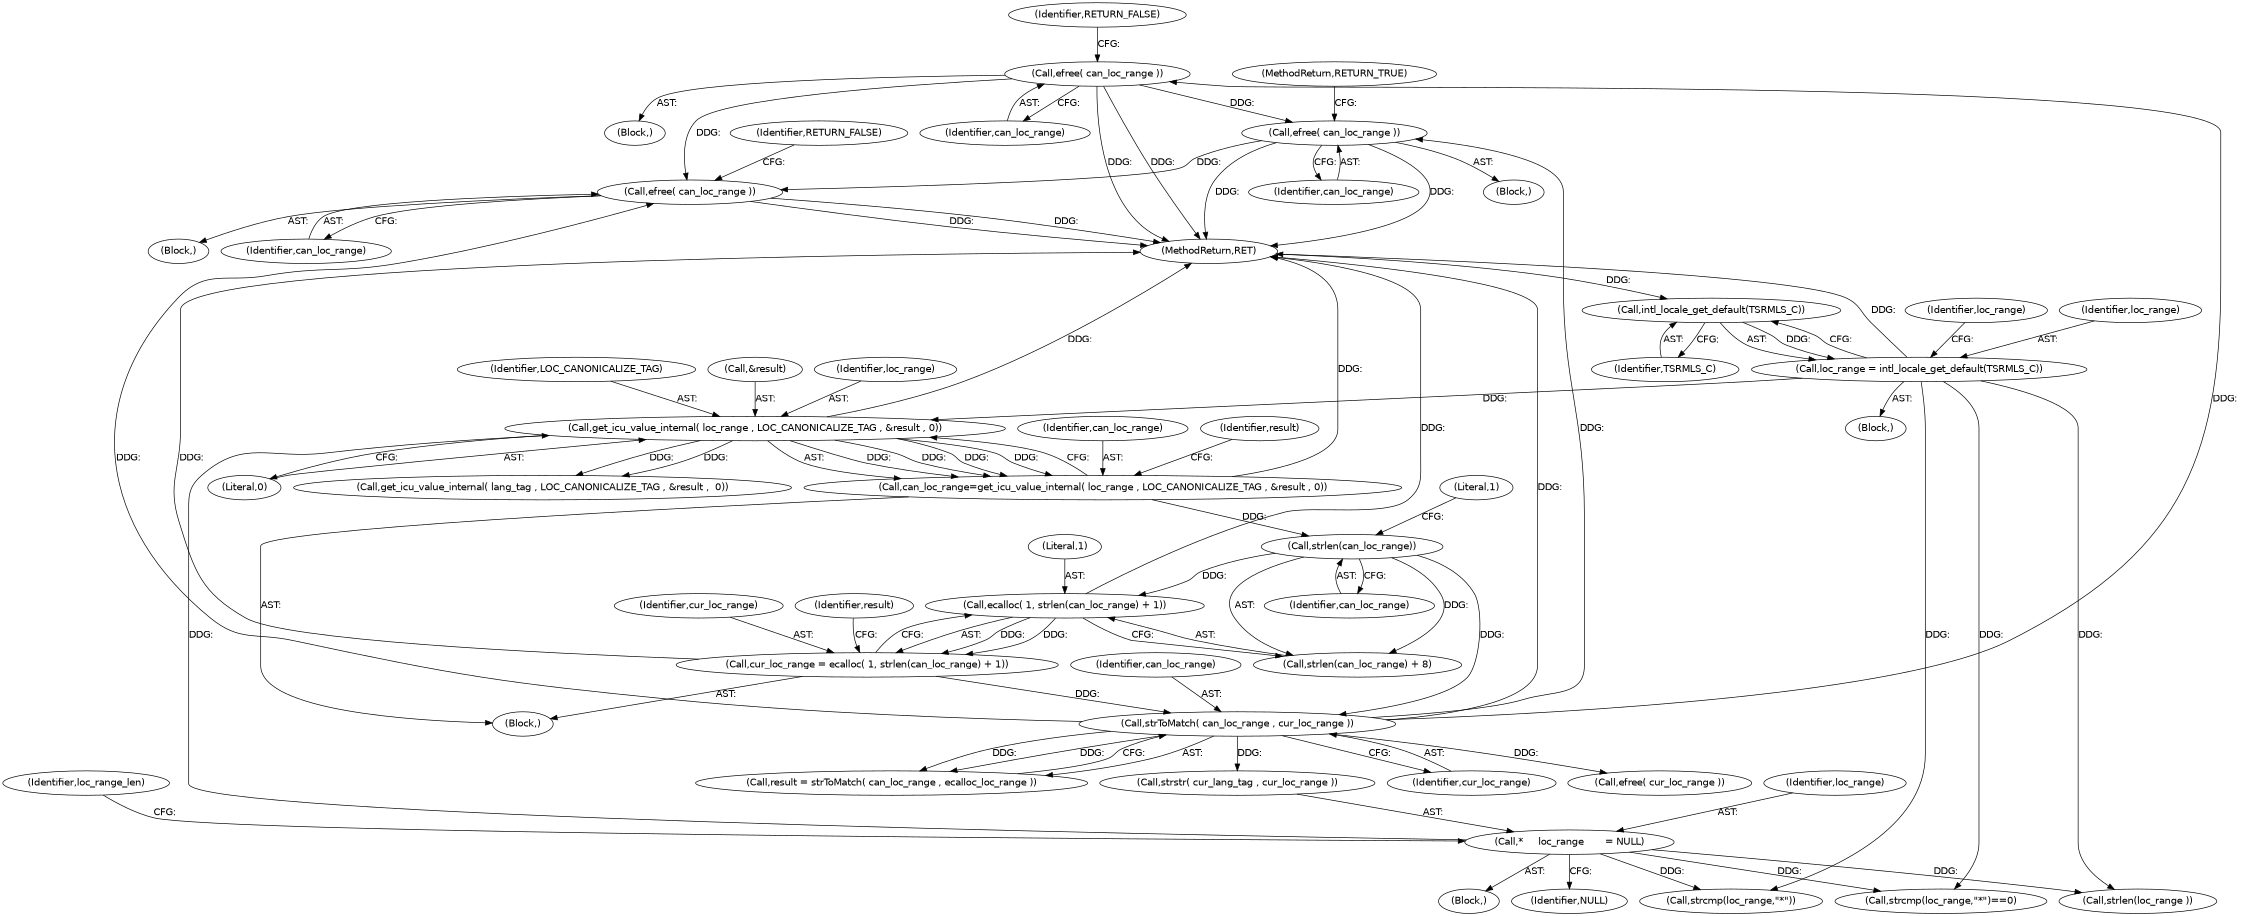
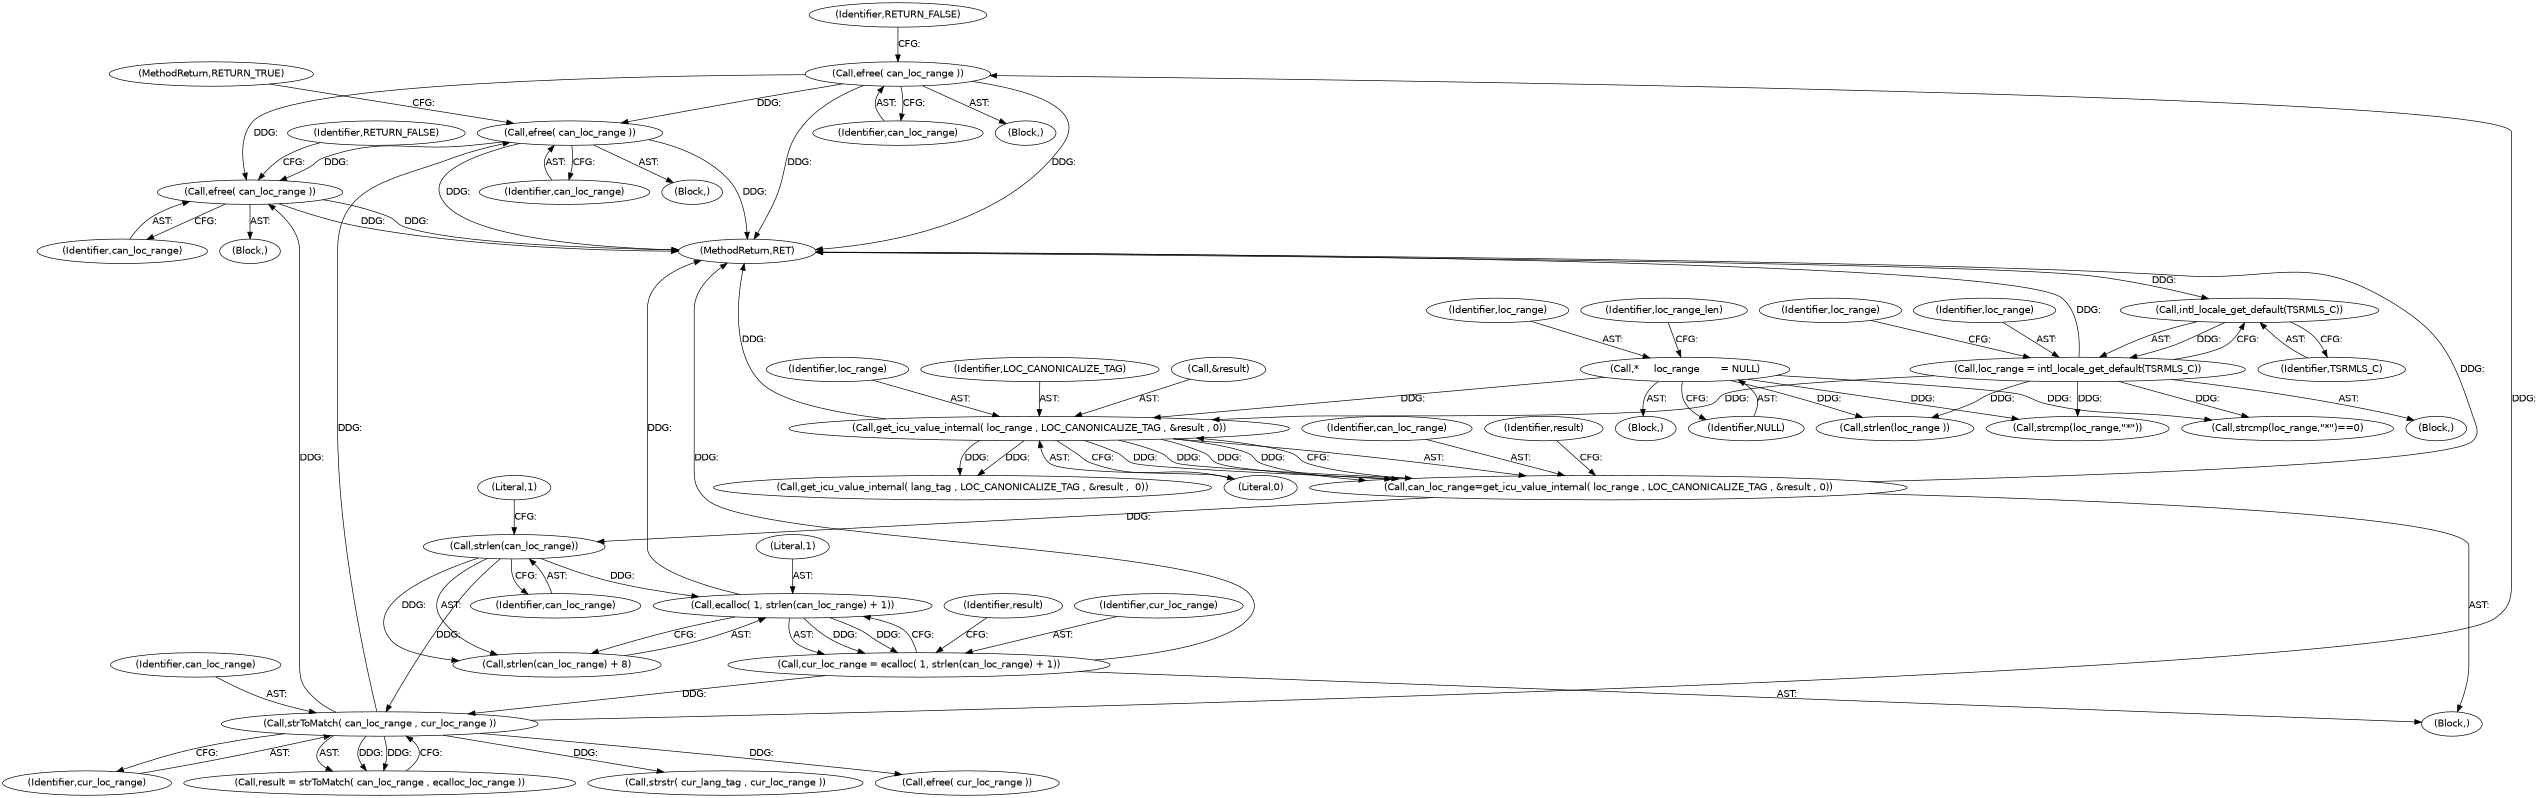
(1537, 438) -> none
(1402, 812) -> (1757, 398)
